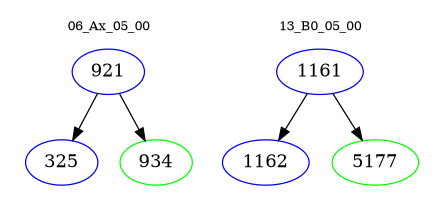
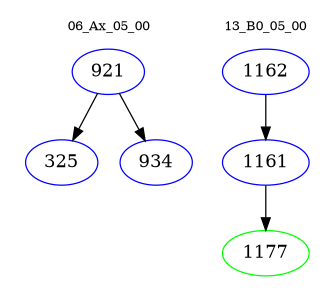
(296, 111) -> (266, 111)
(156, 163) -> (156, 163)
(375, 163) -> (266, 253)
